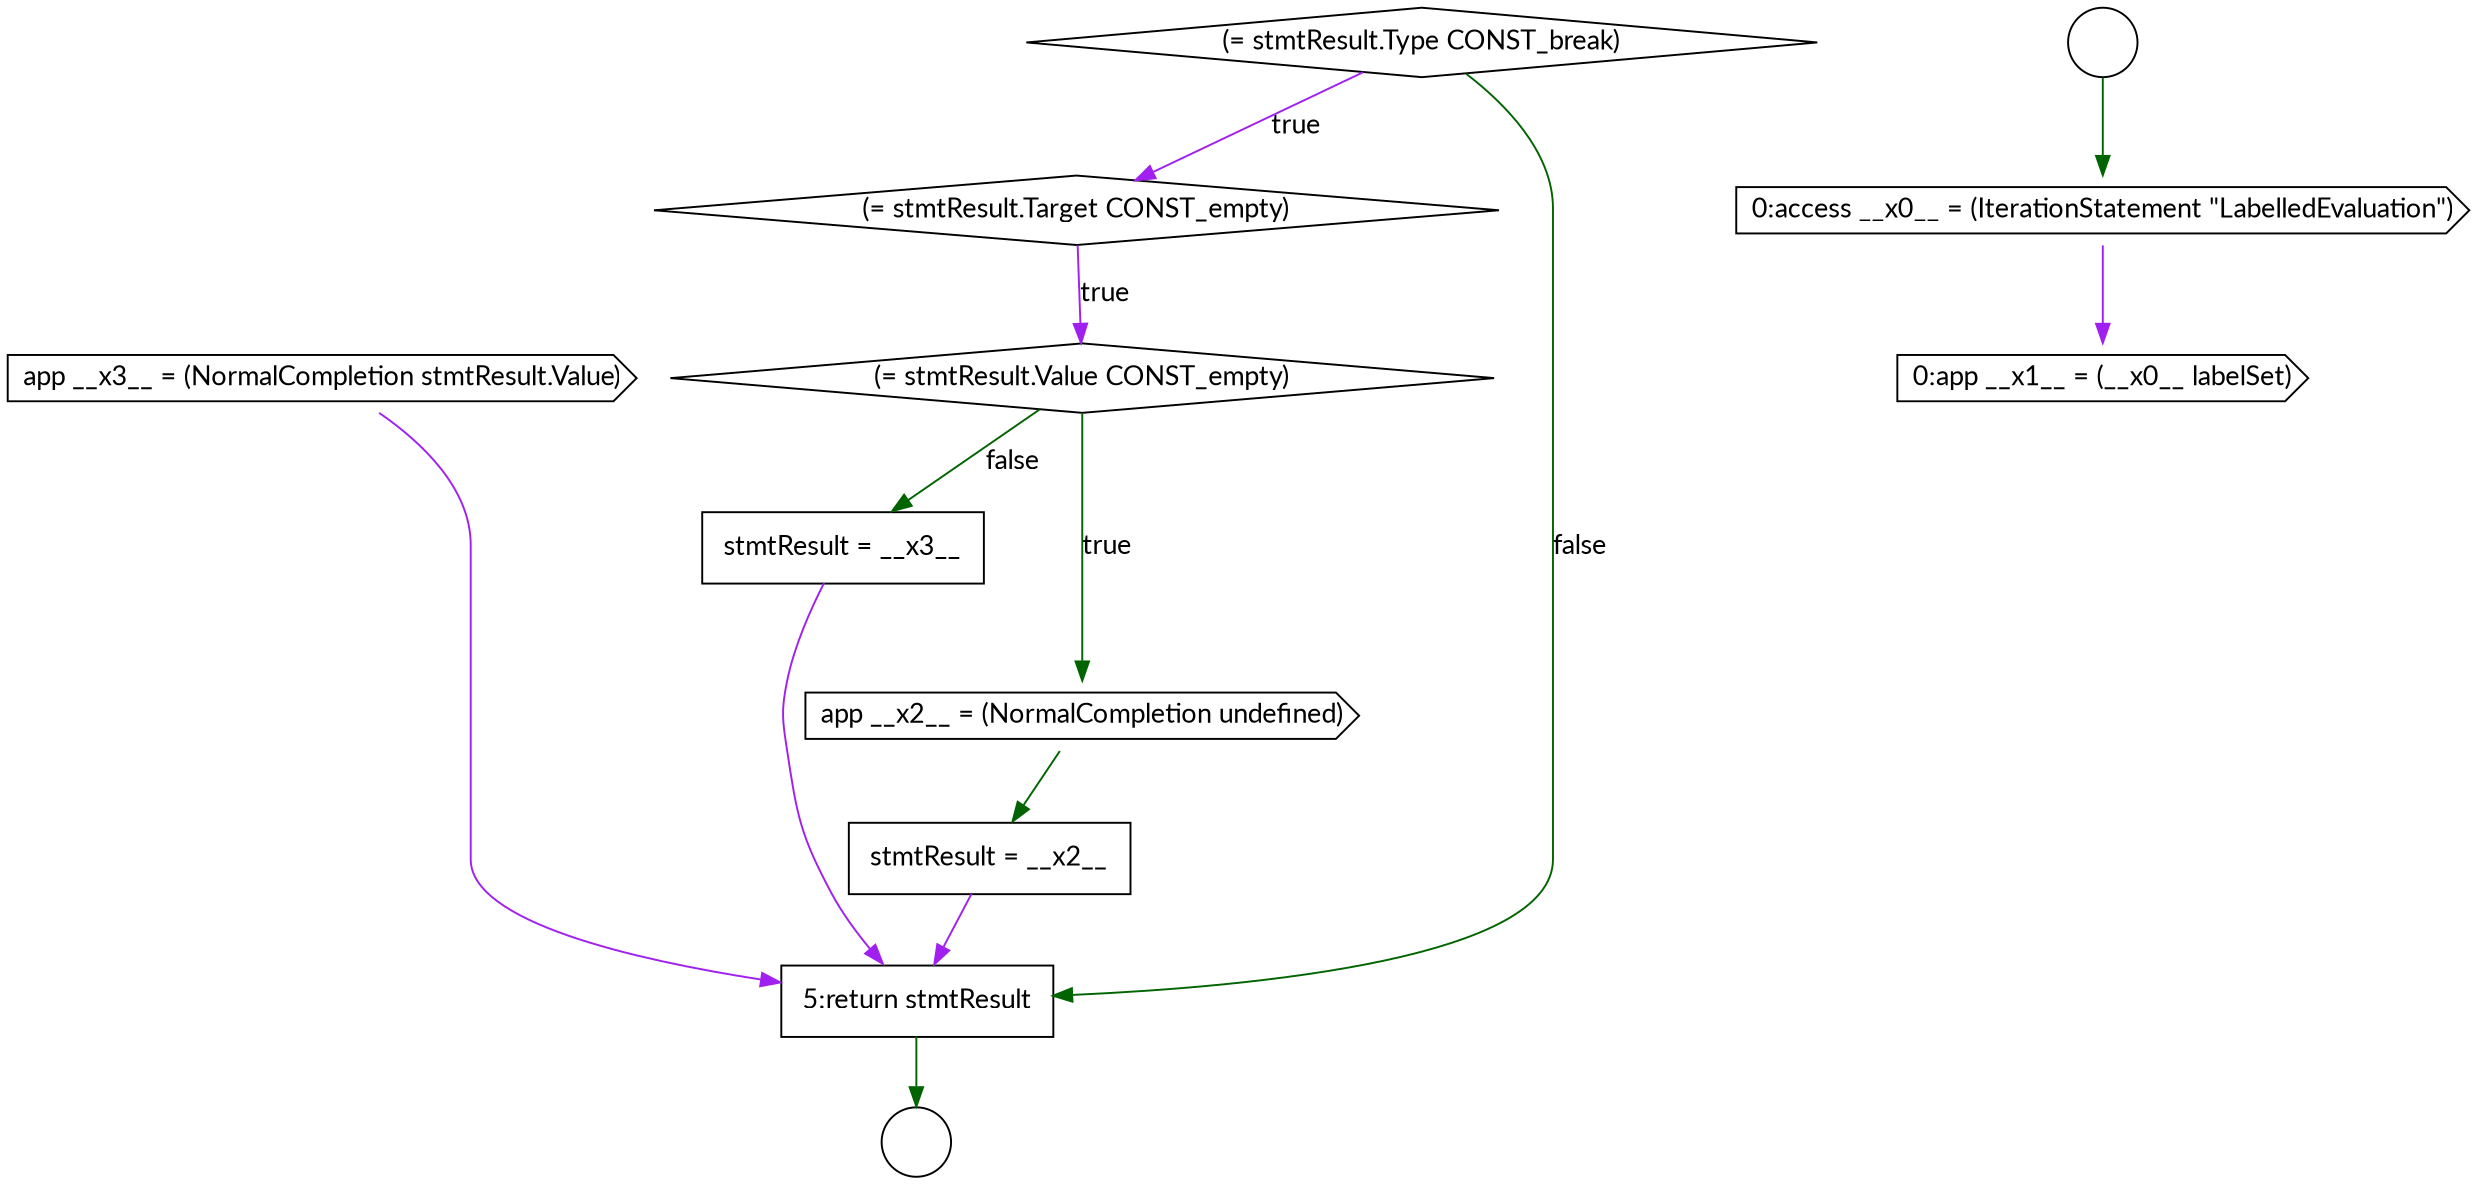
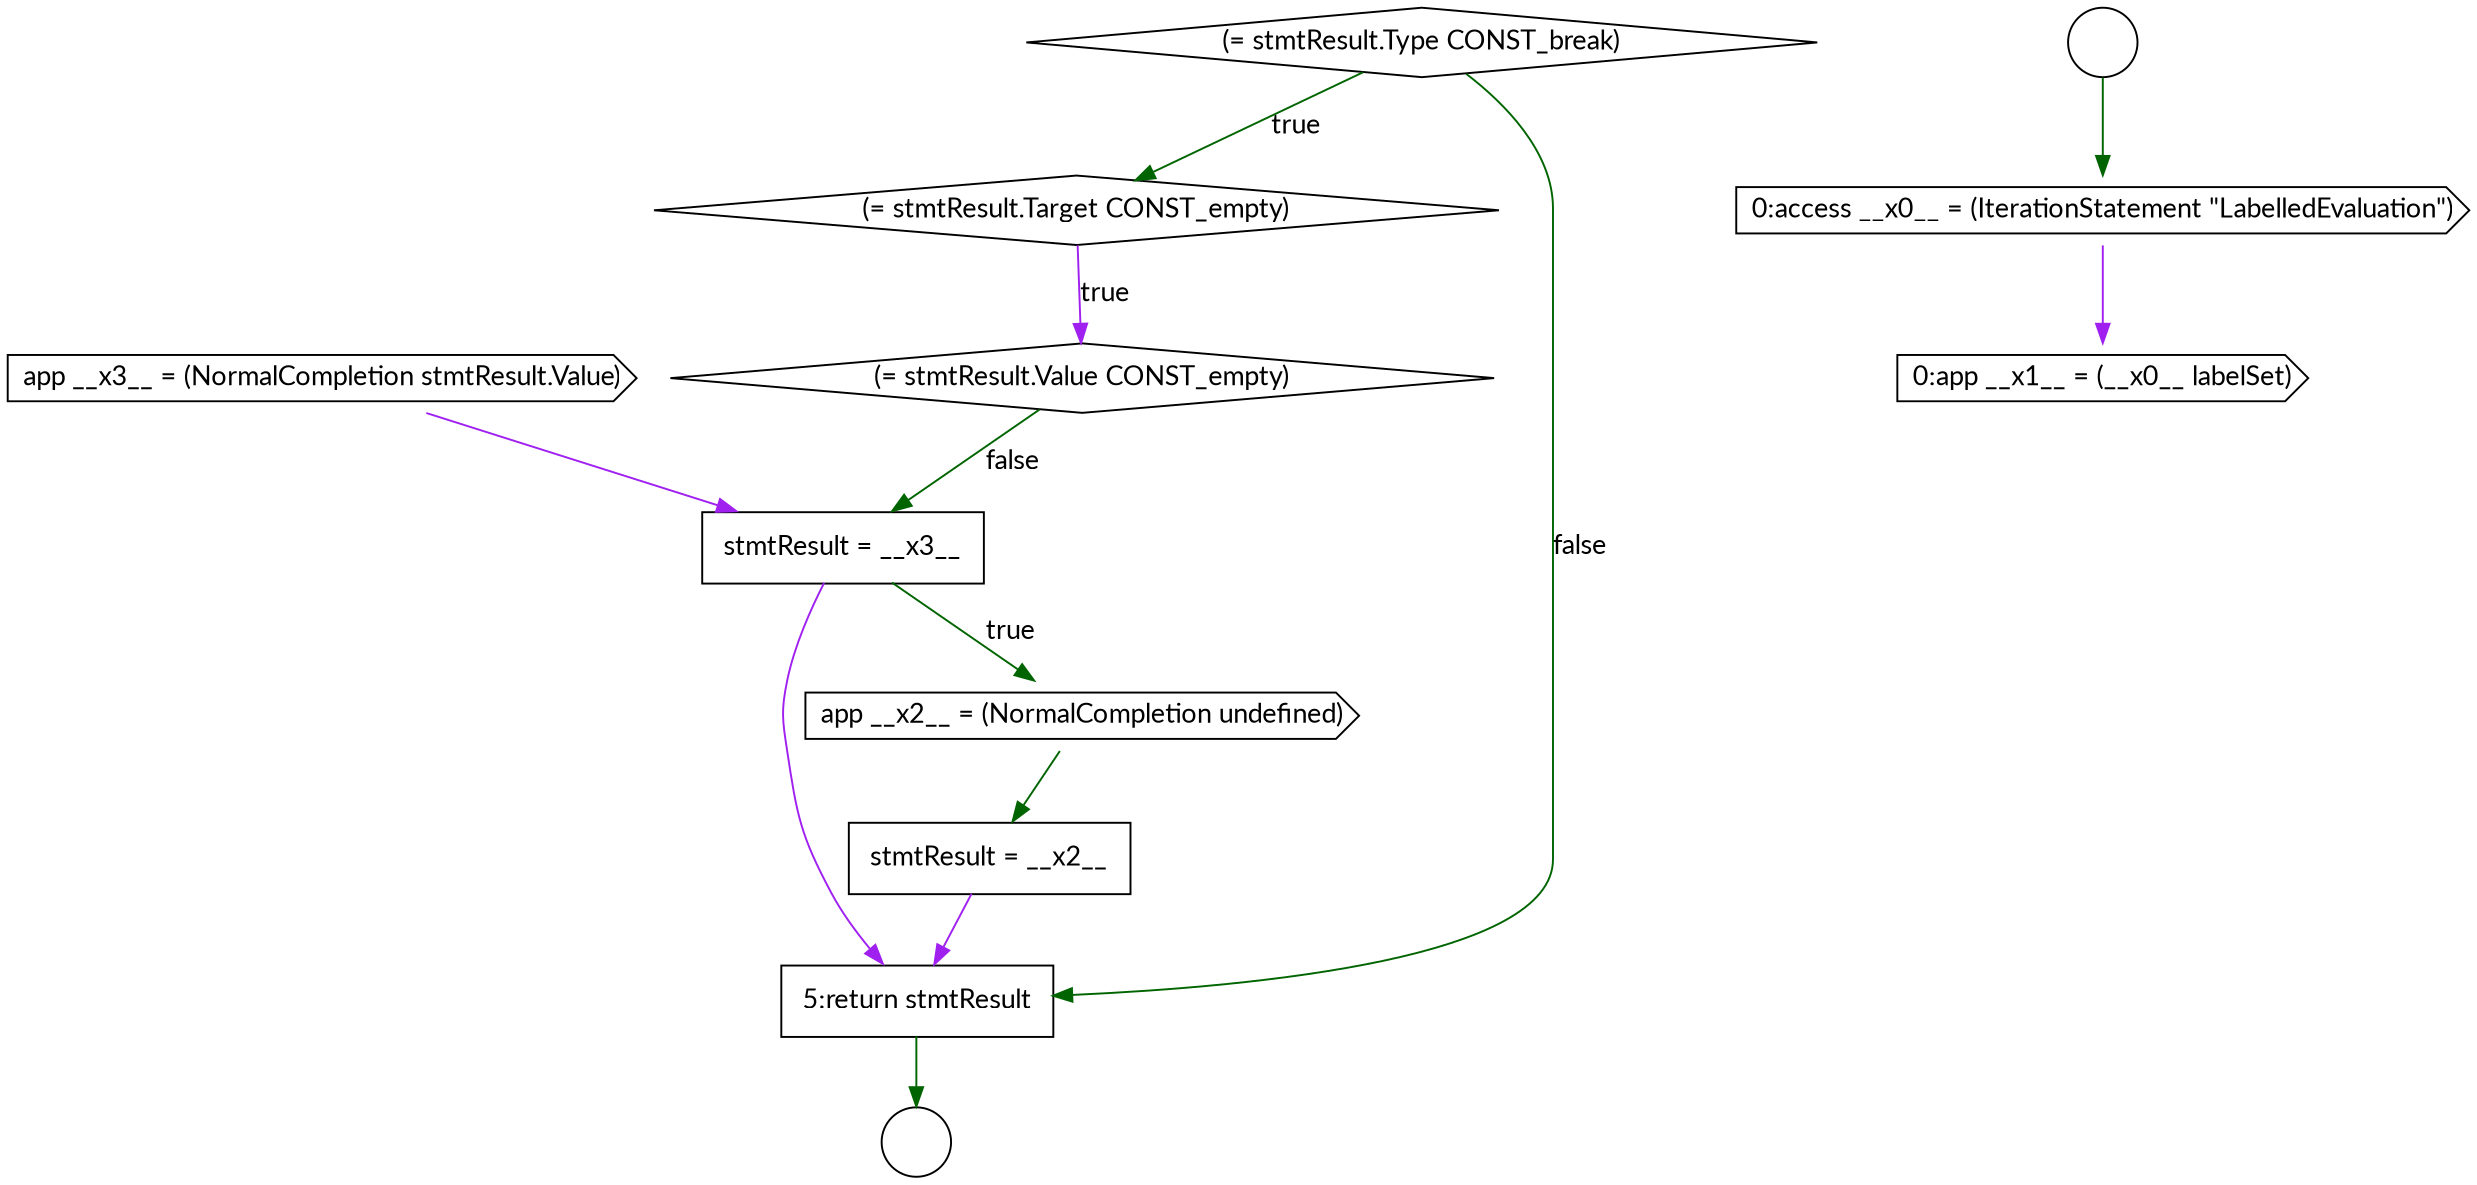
(1258, 122) -> (1258, 122)
(1082, 537) -> (955, 626)
(471, 783) -> (572, 459)
